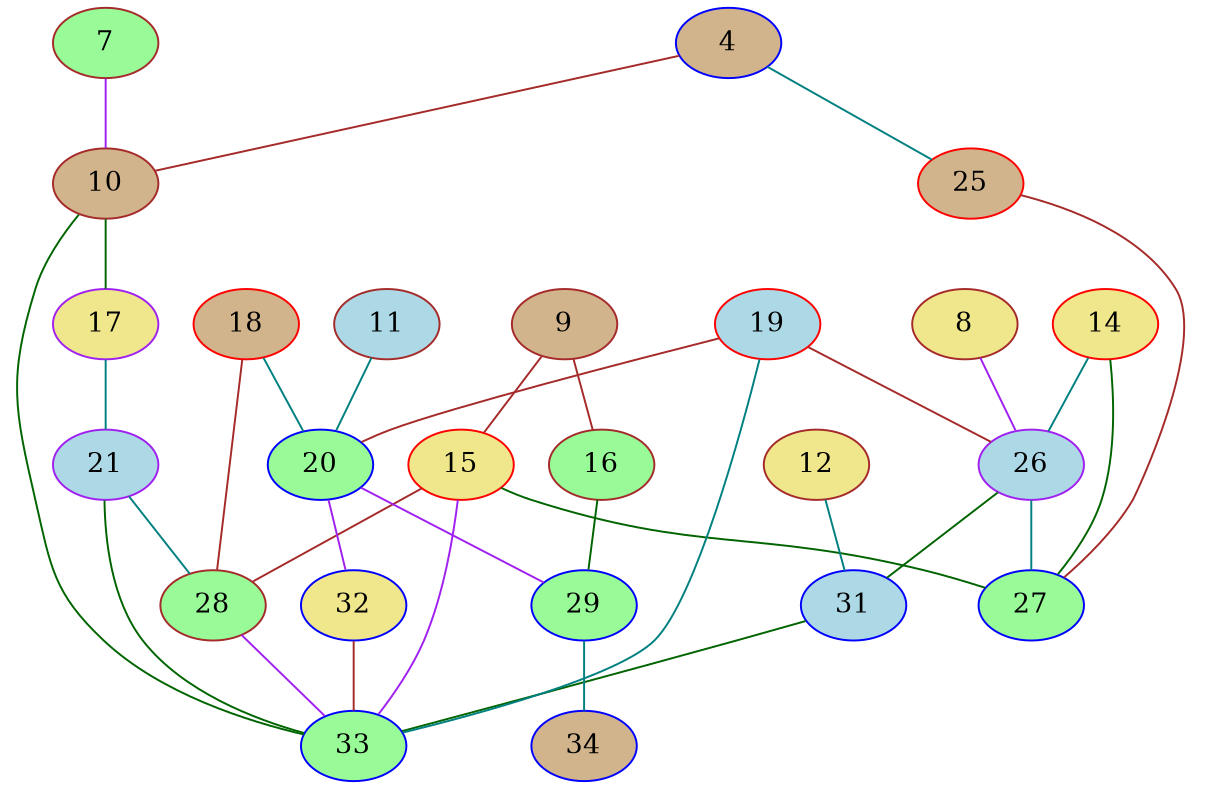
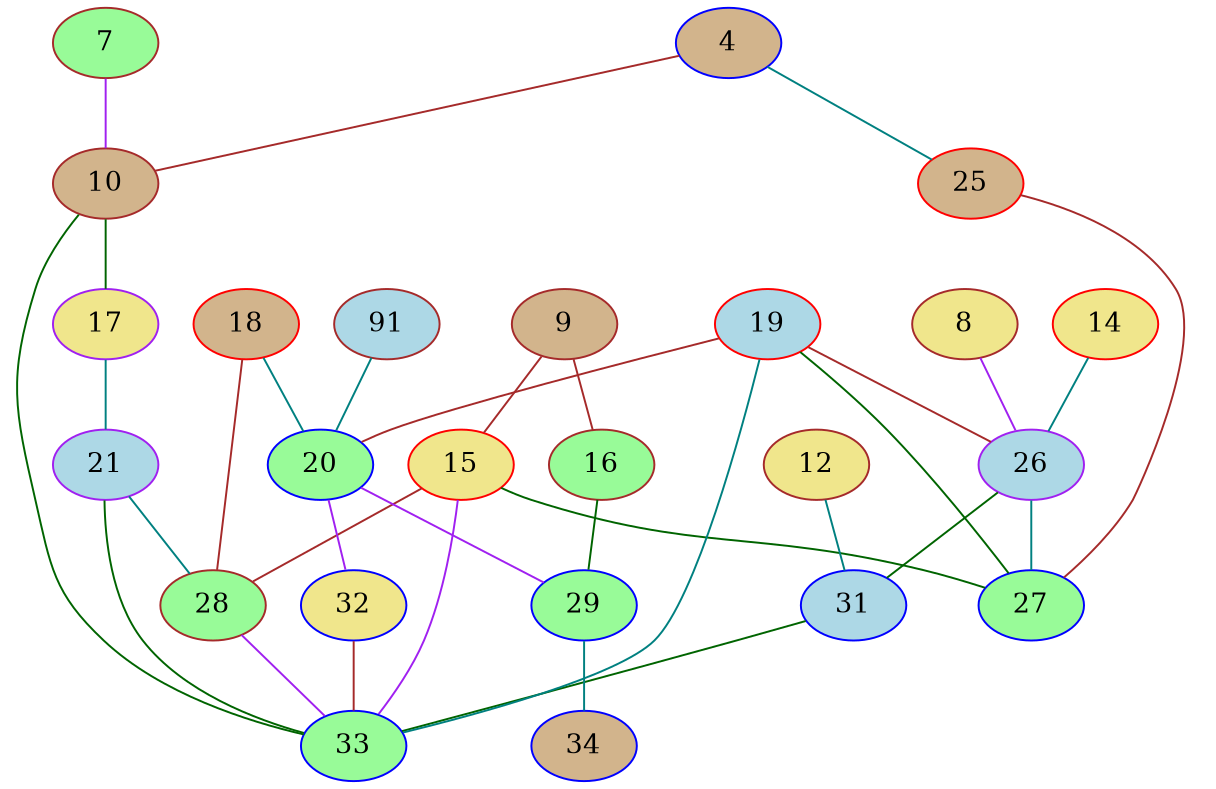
(387, 324) -> (387, 324)
(1108, 473) -> (911, 456)
